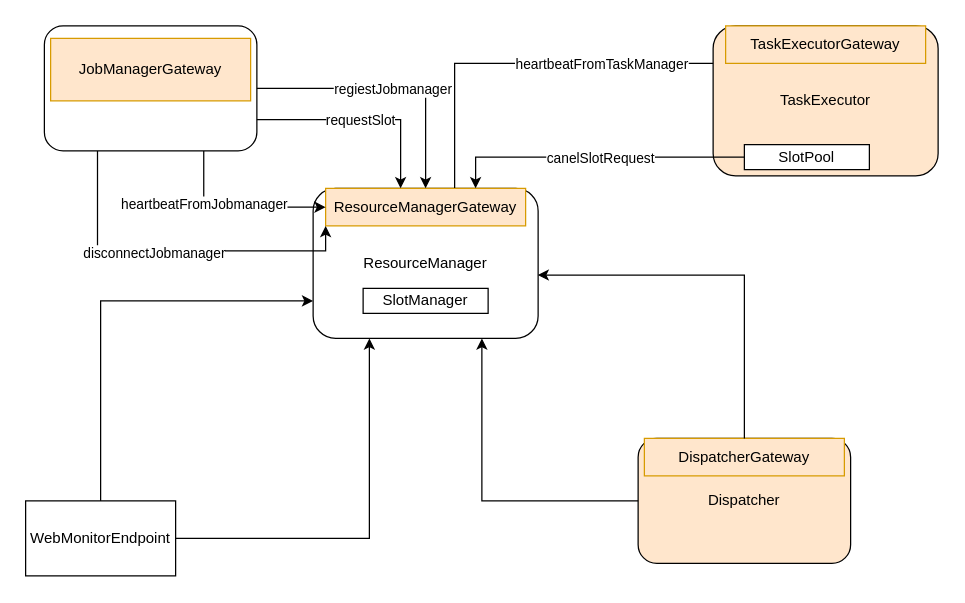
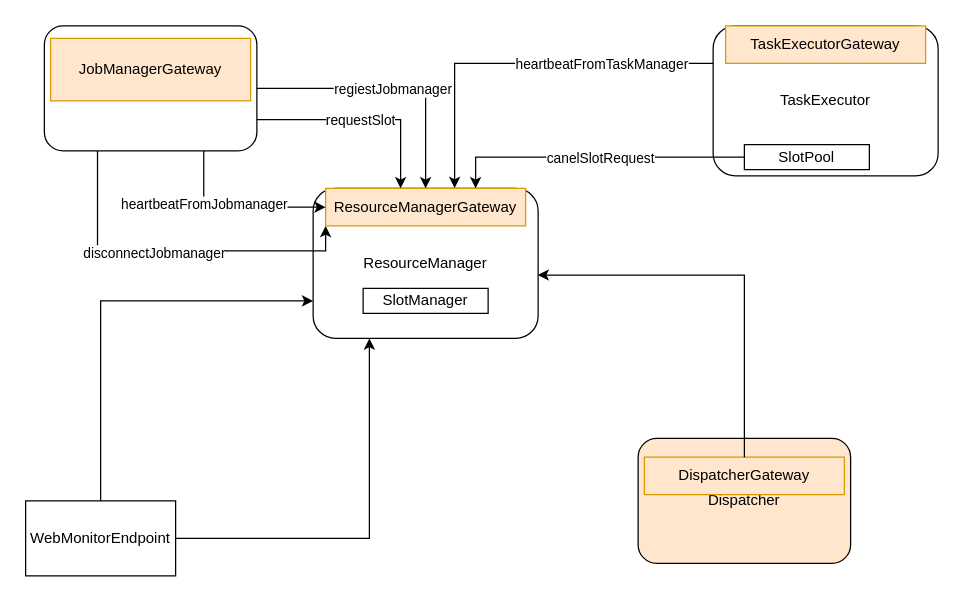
(826, 101) -> (826, 101)
(455, 181) -> (455, 178)
(744, 457) -> (744, 476)
(483, 501) -> none
